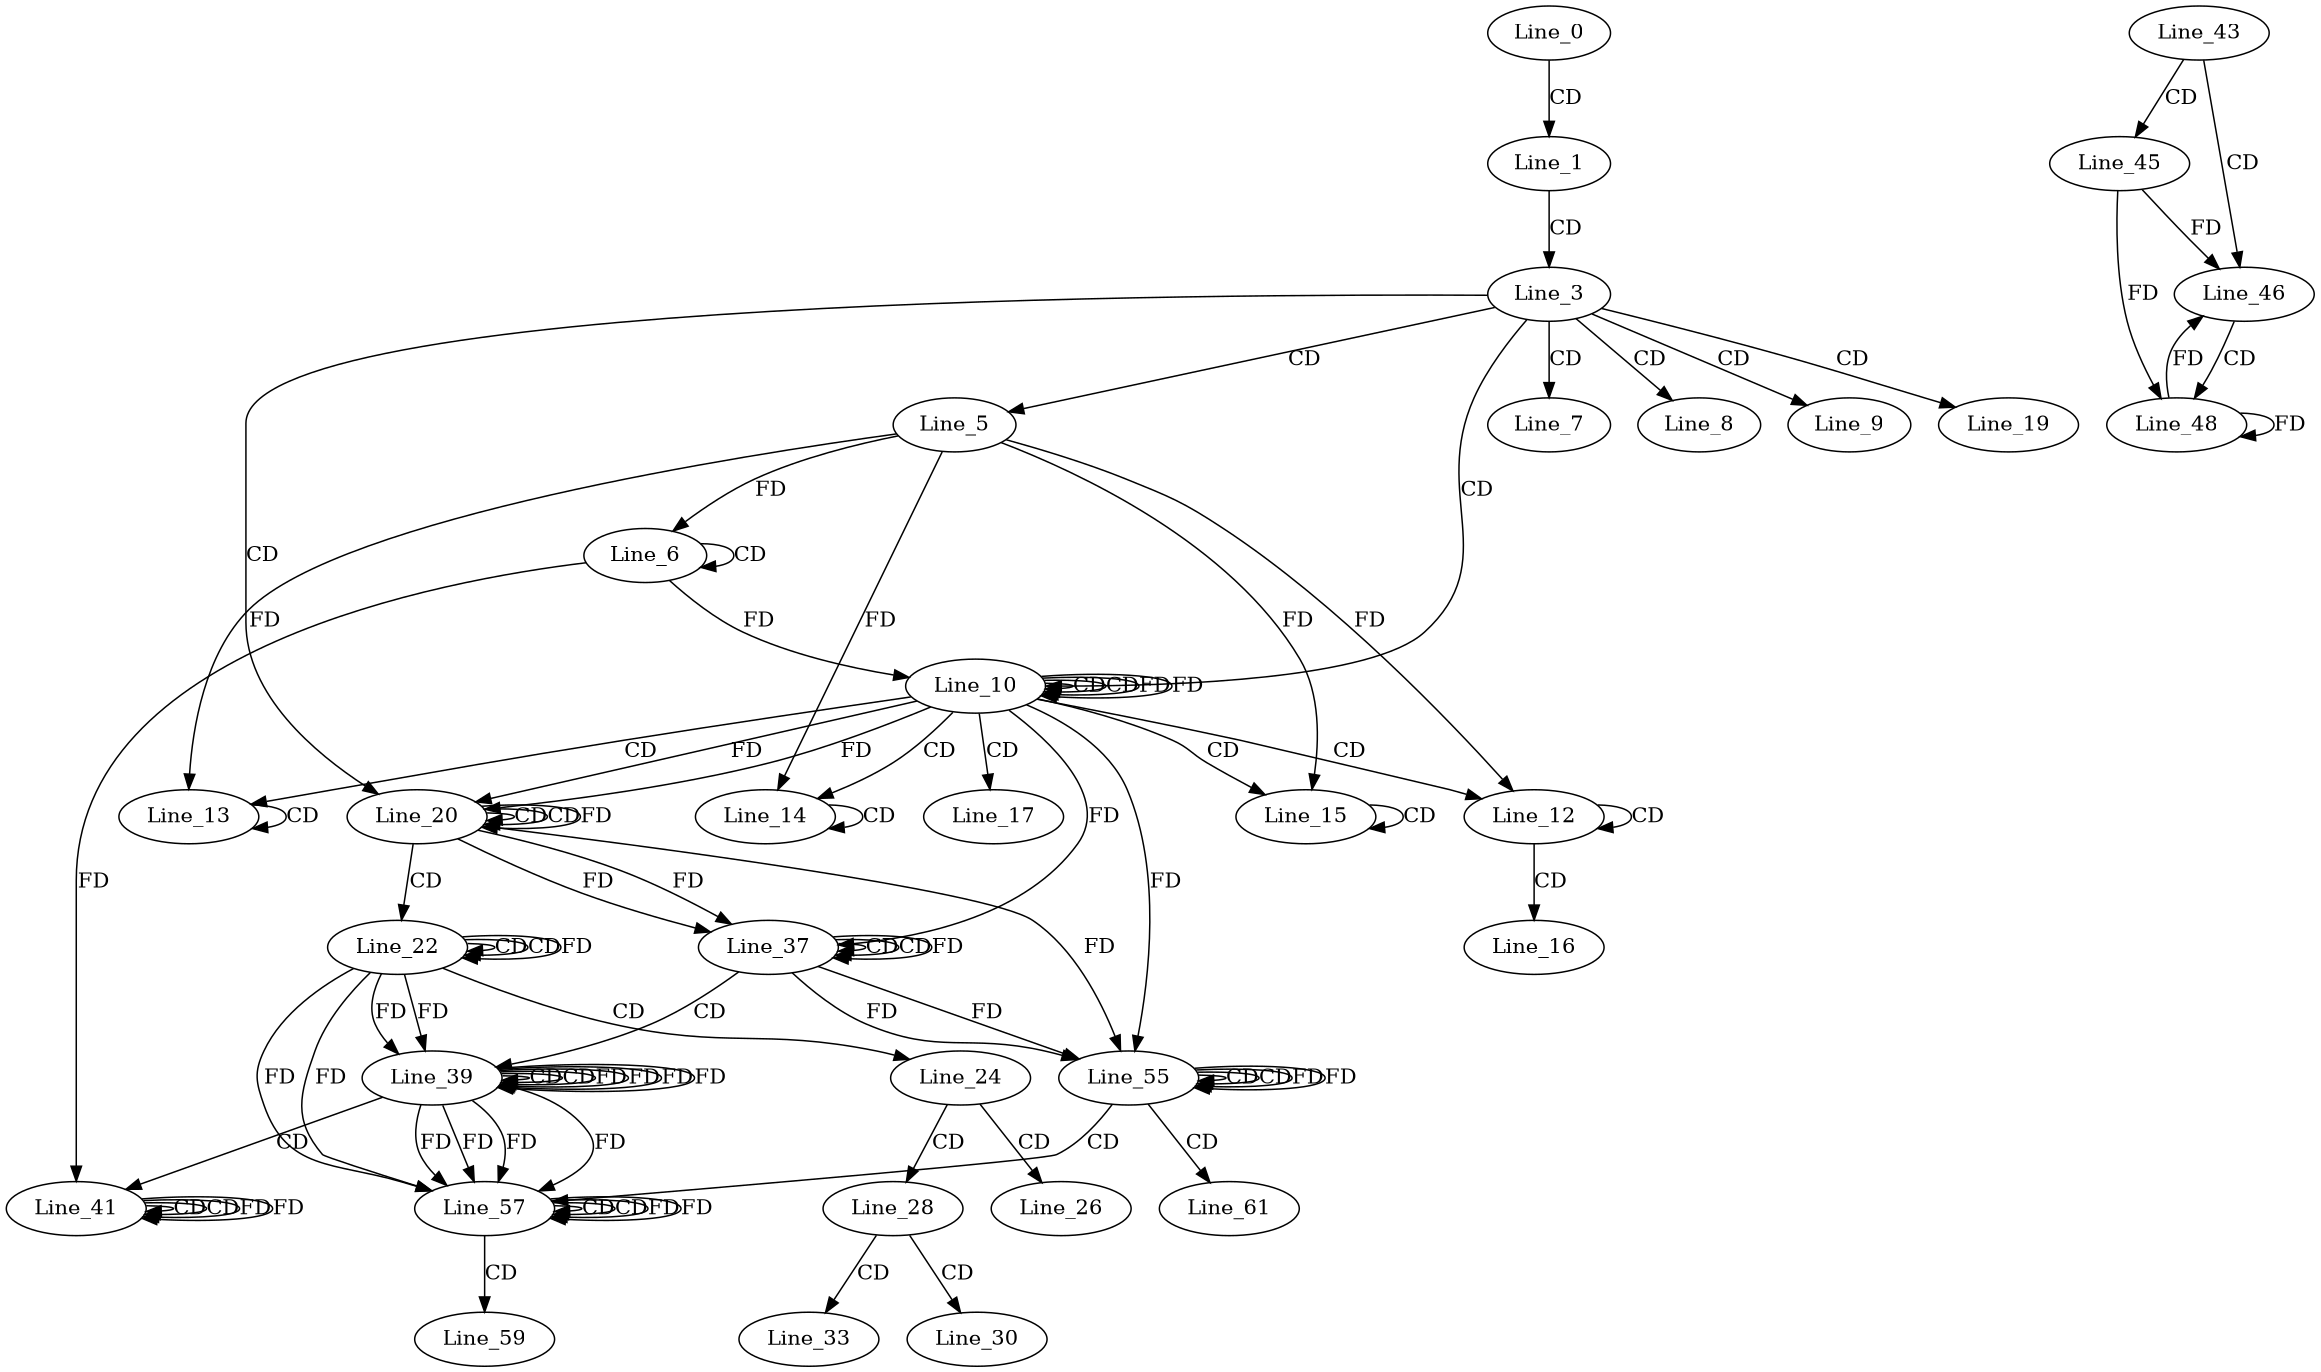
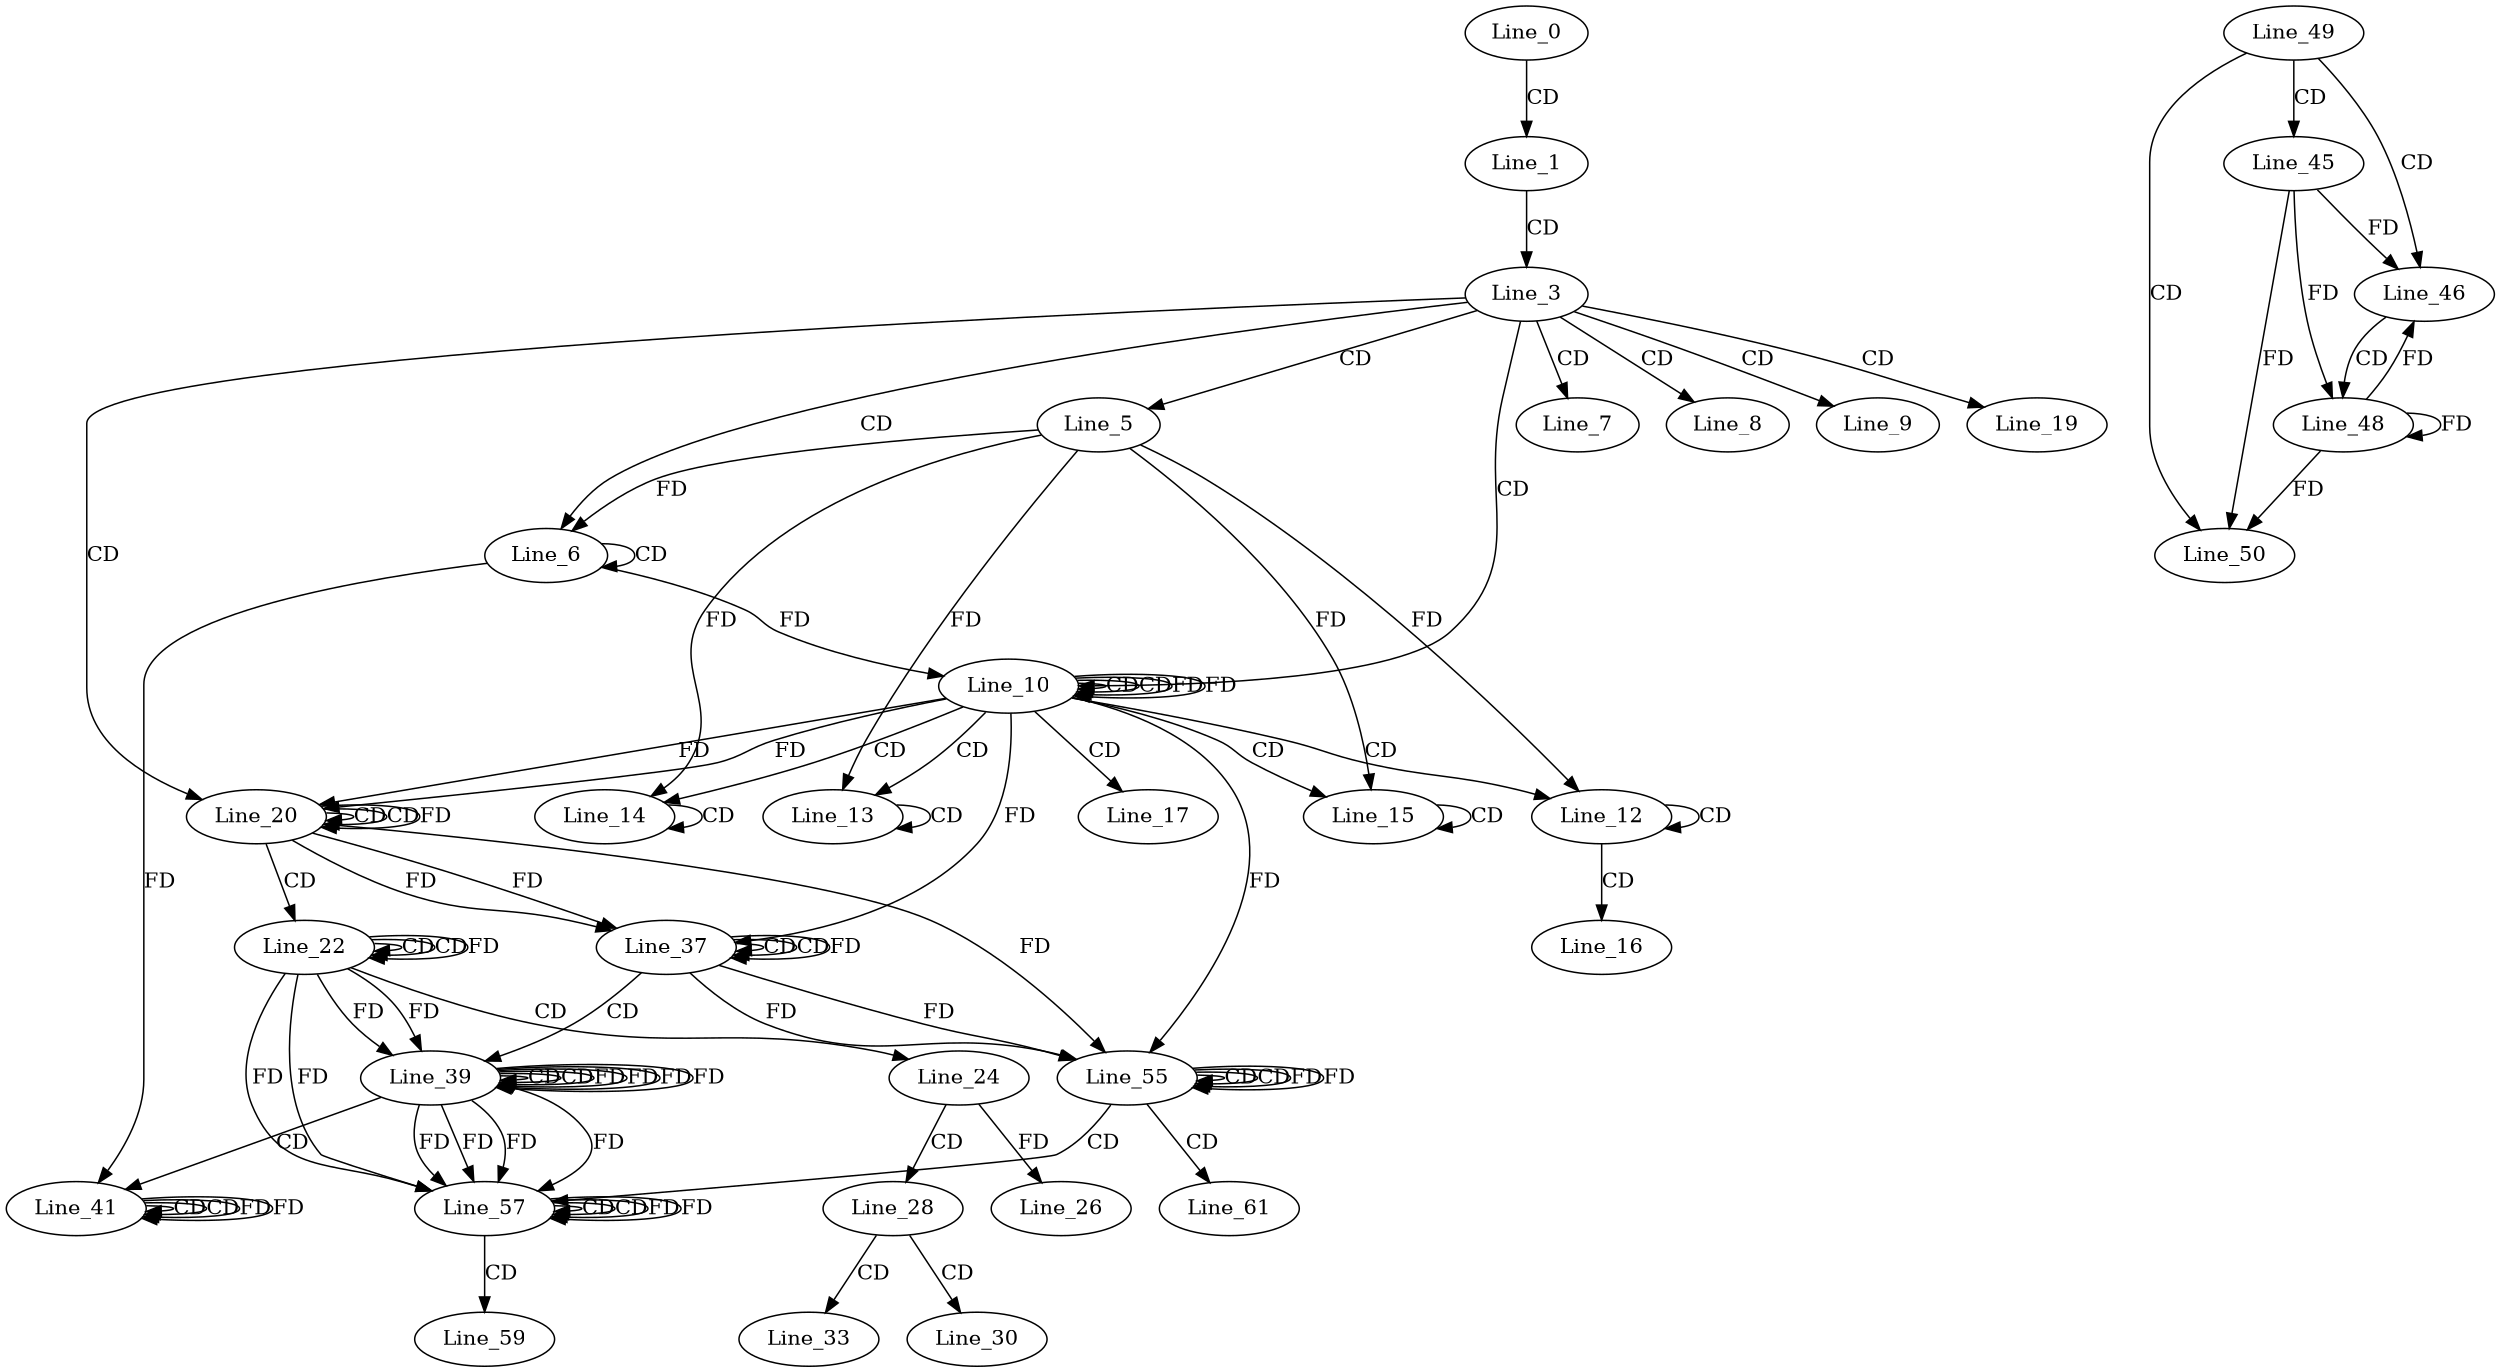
(2199, 33) -> (2294, 33)
none -> (1005, 369)
none -> (2225, 556)
(1034, 1143) -> (1034, 1143)
